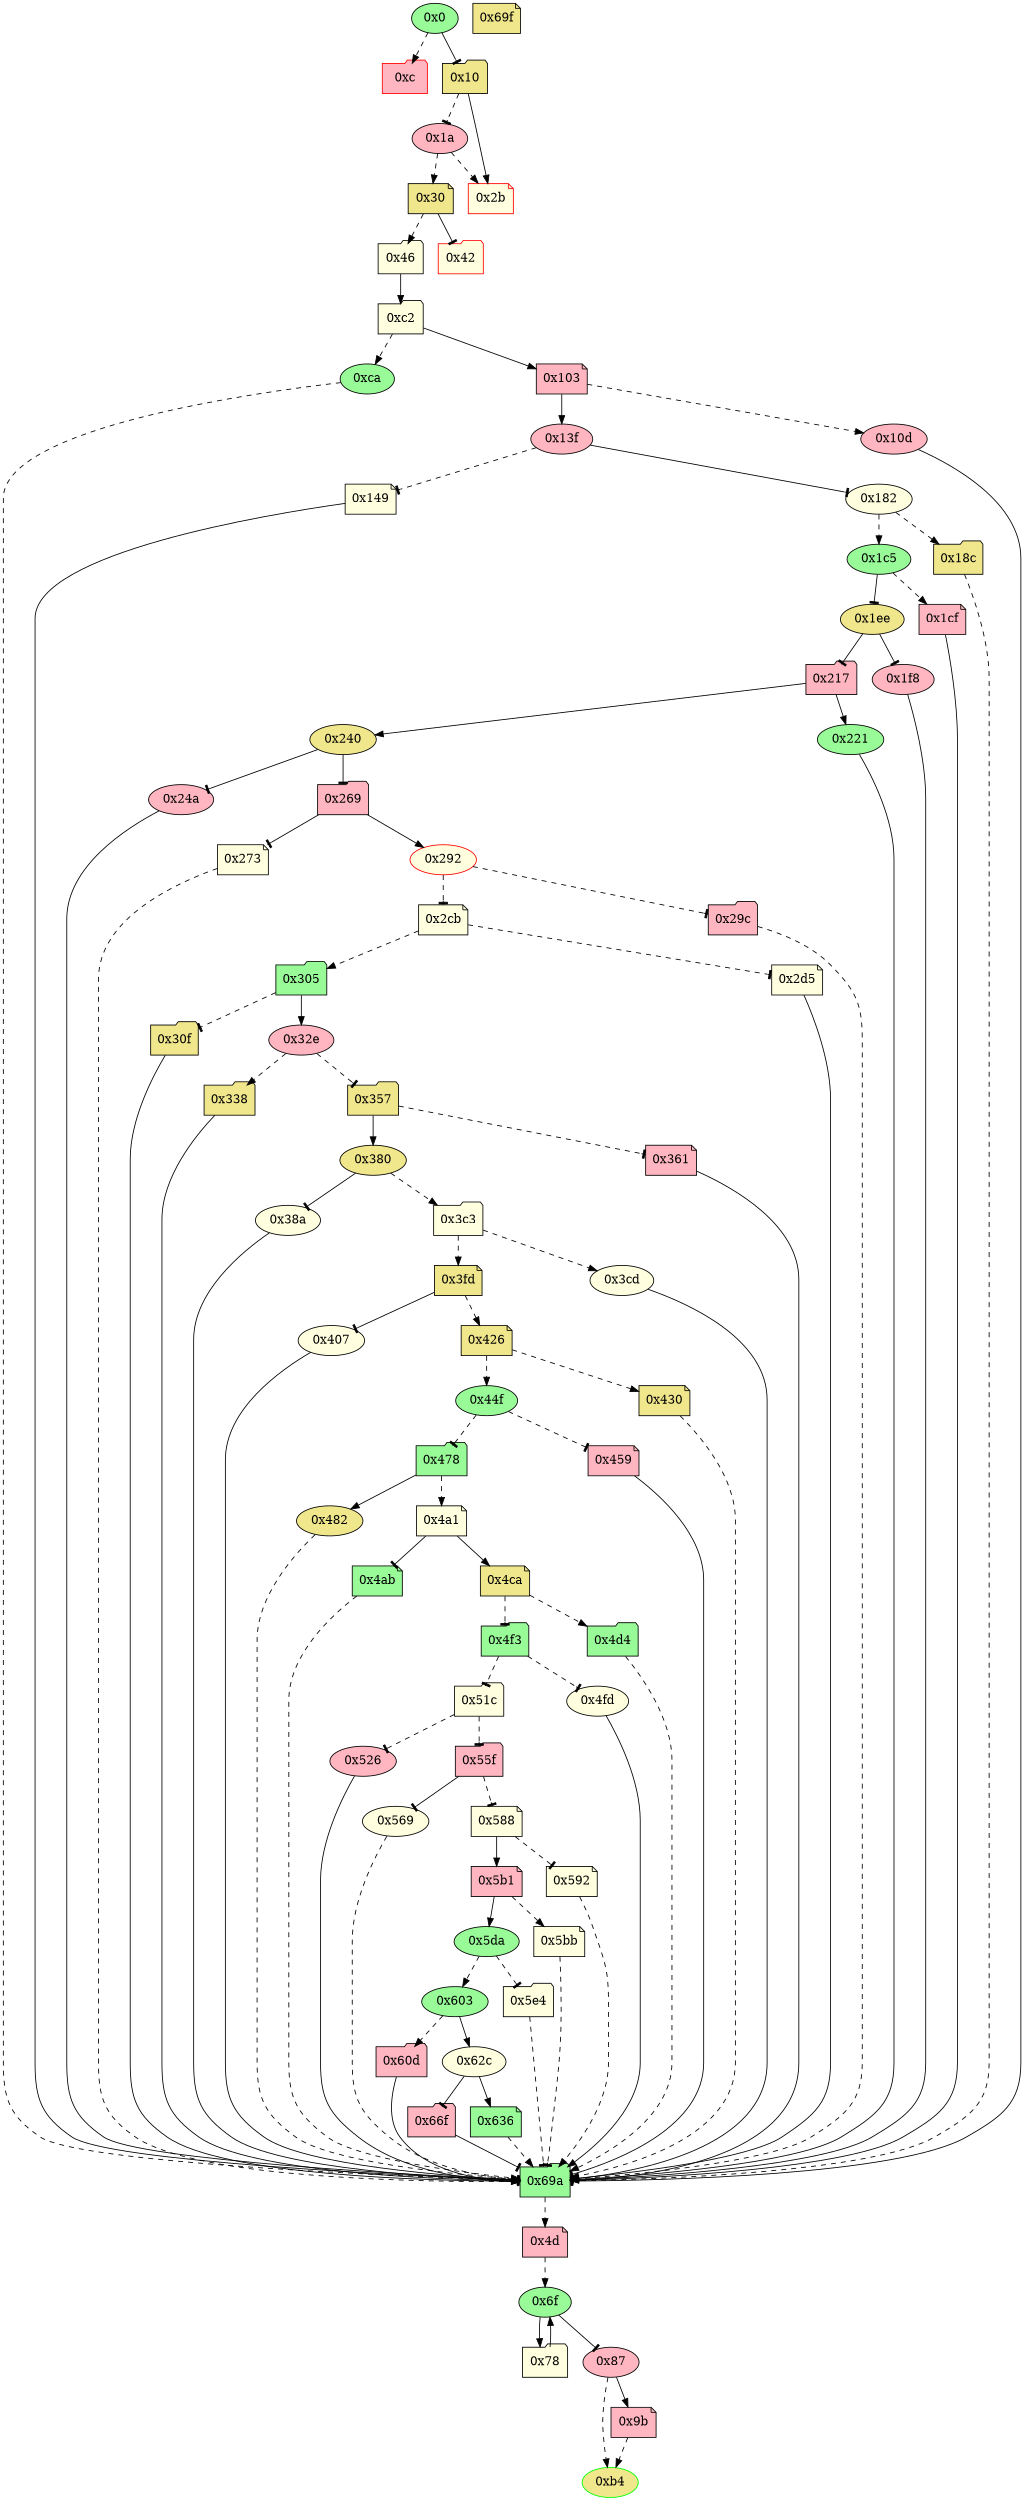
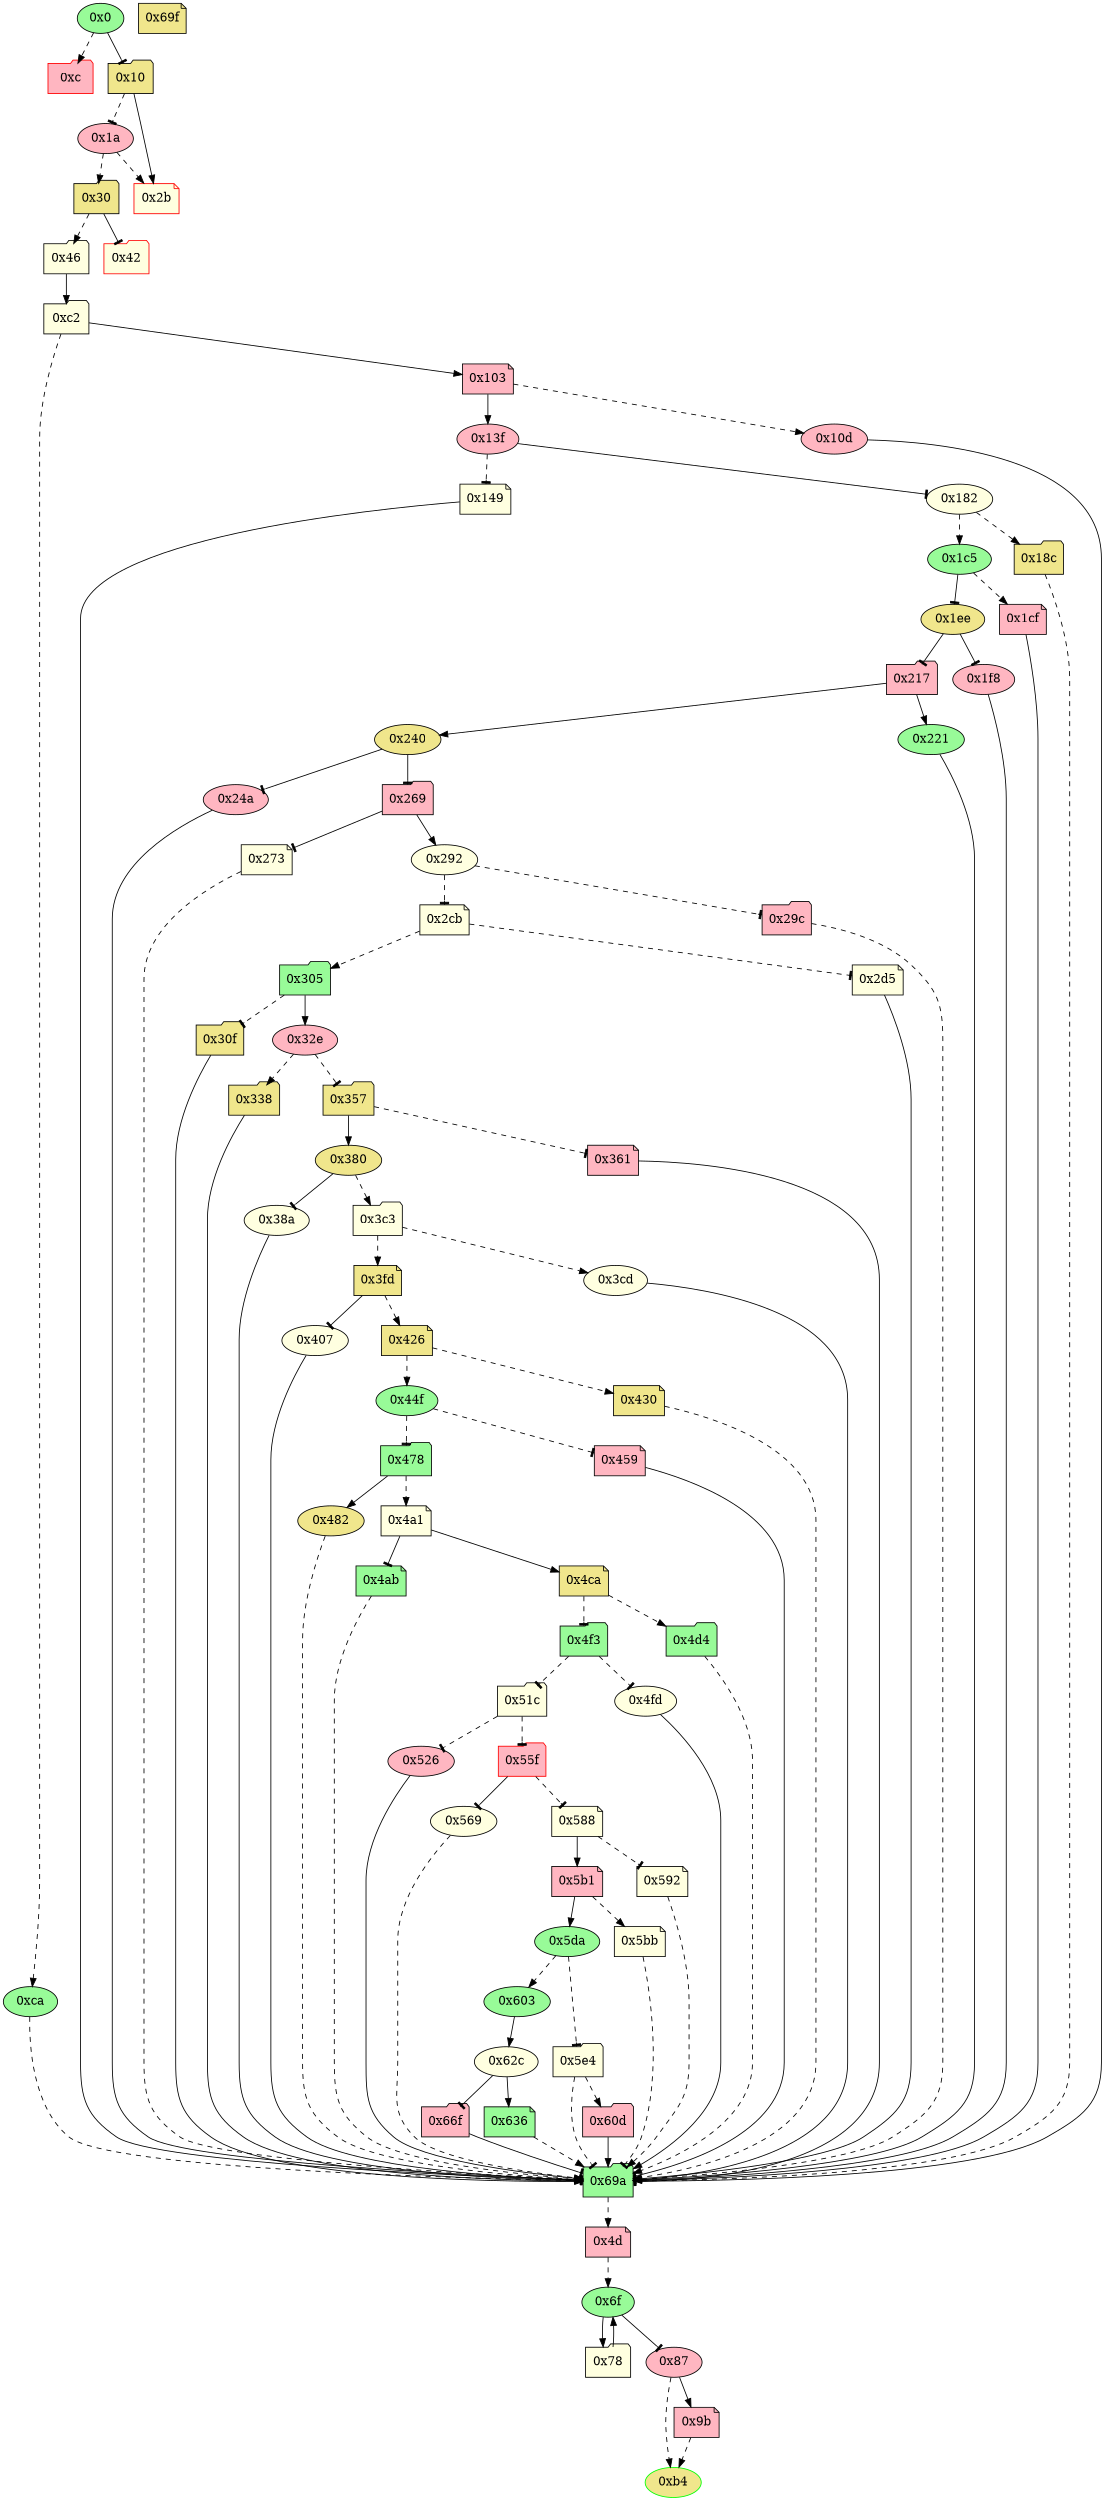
(431, 199) -> (96, 199)
(443, 860) -> (444, 860)
(479, 1761) -> (522, 1761)
(432, 2028) -> (591, 2088)
